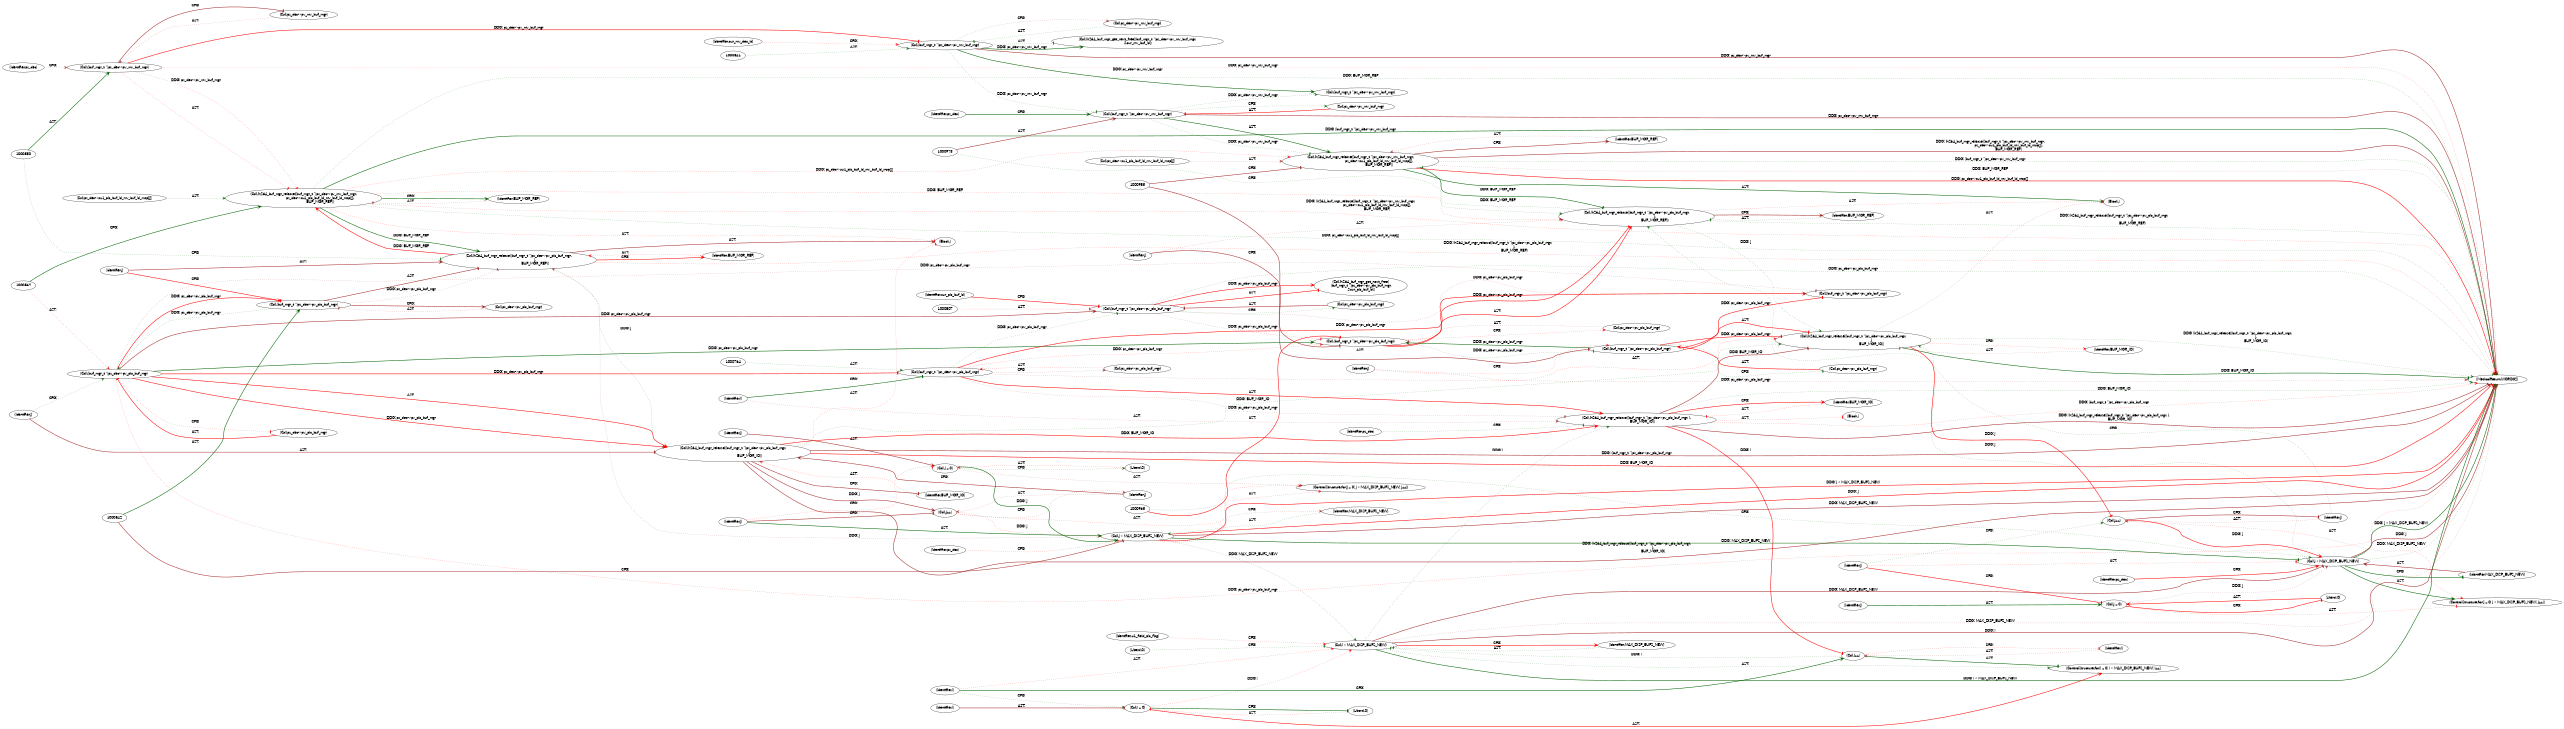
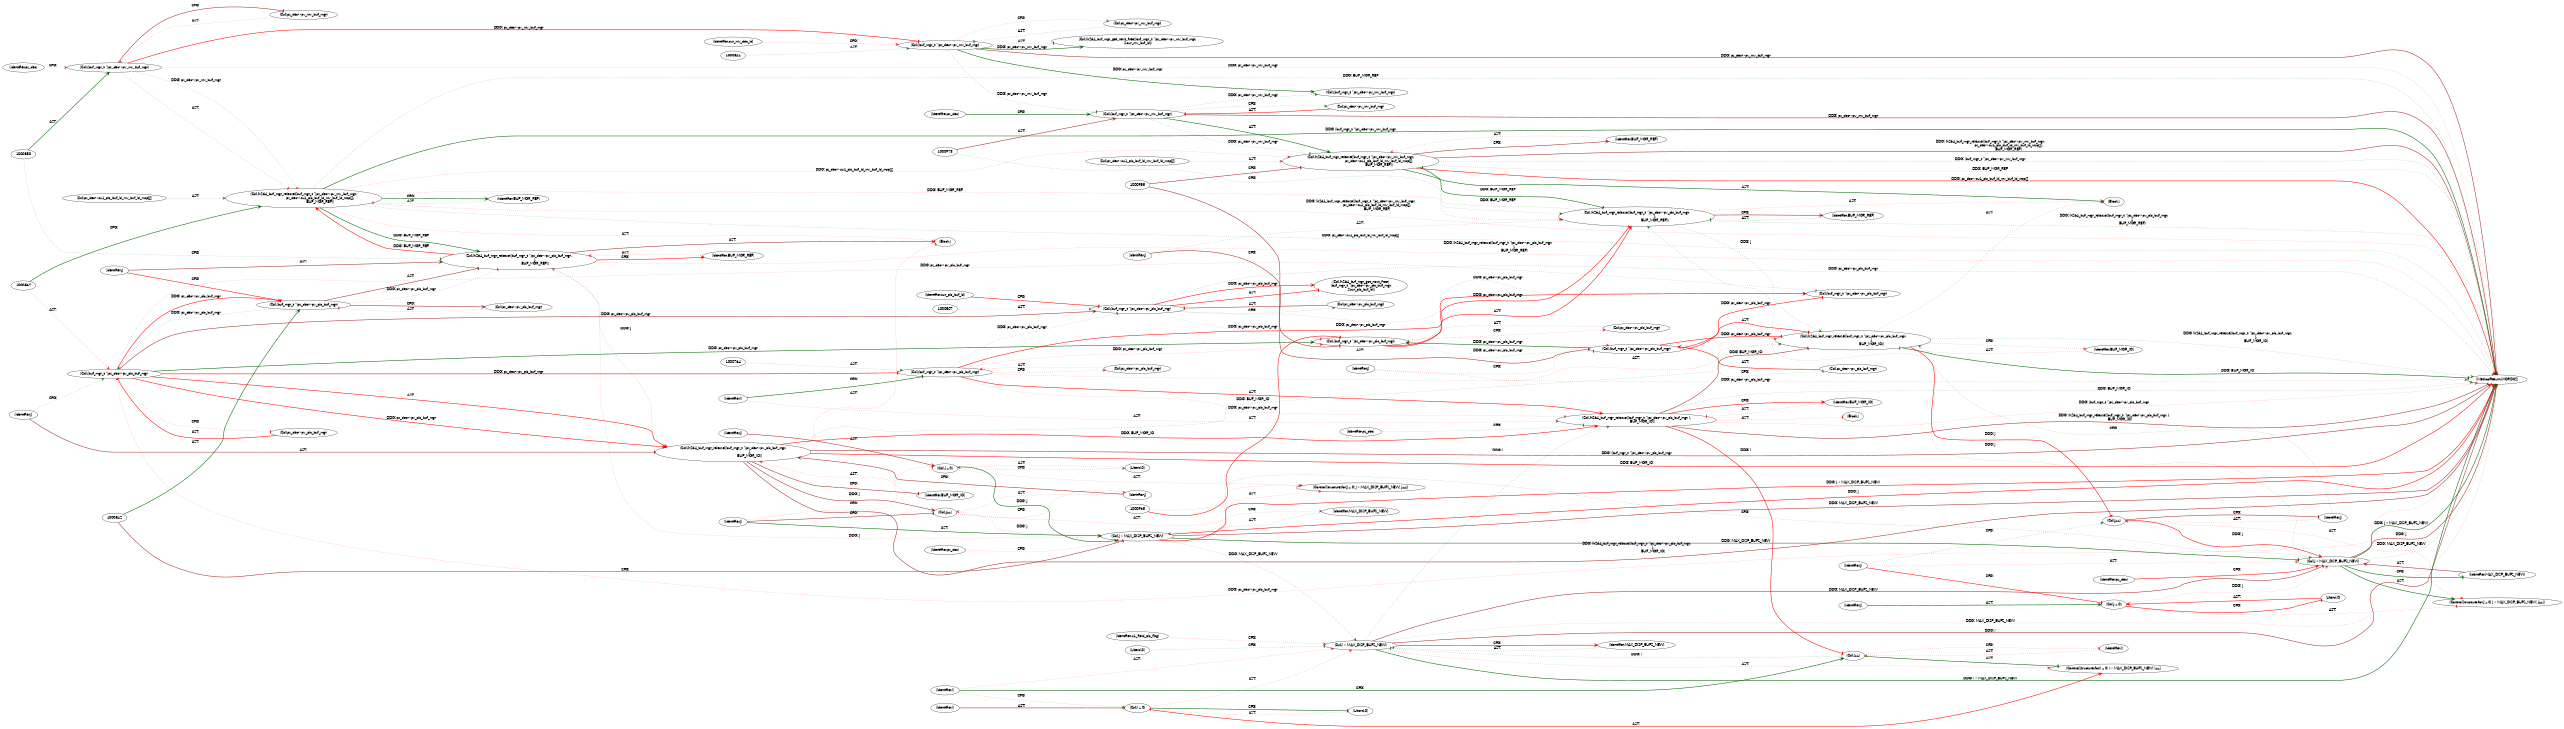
(1714, 667) -> (1714, 667)
(1253, 679) -> (1253, 679)
